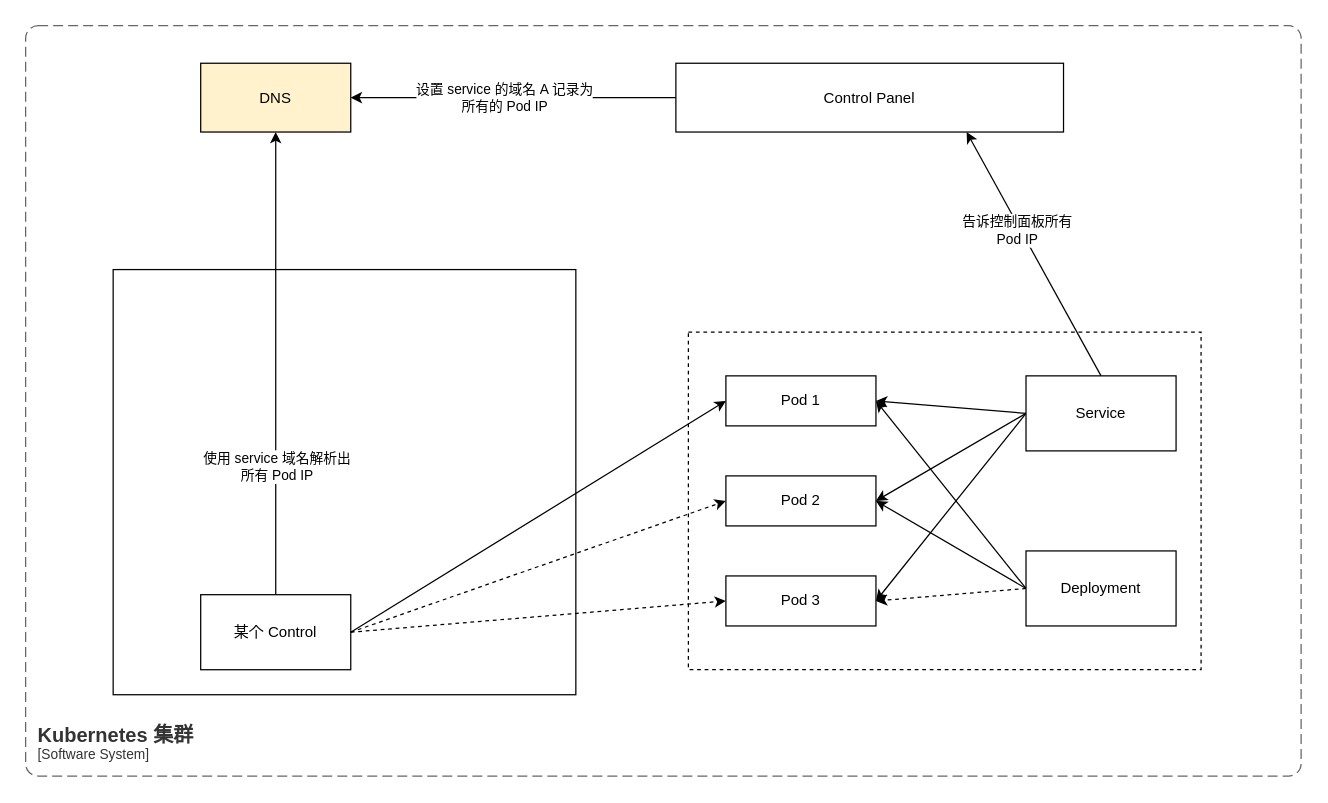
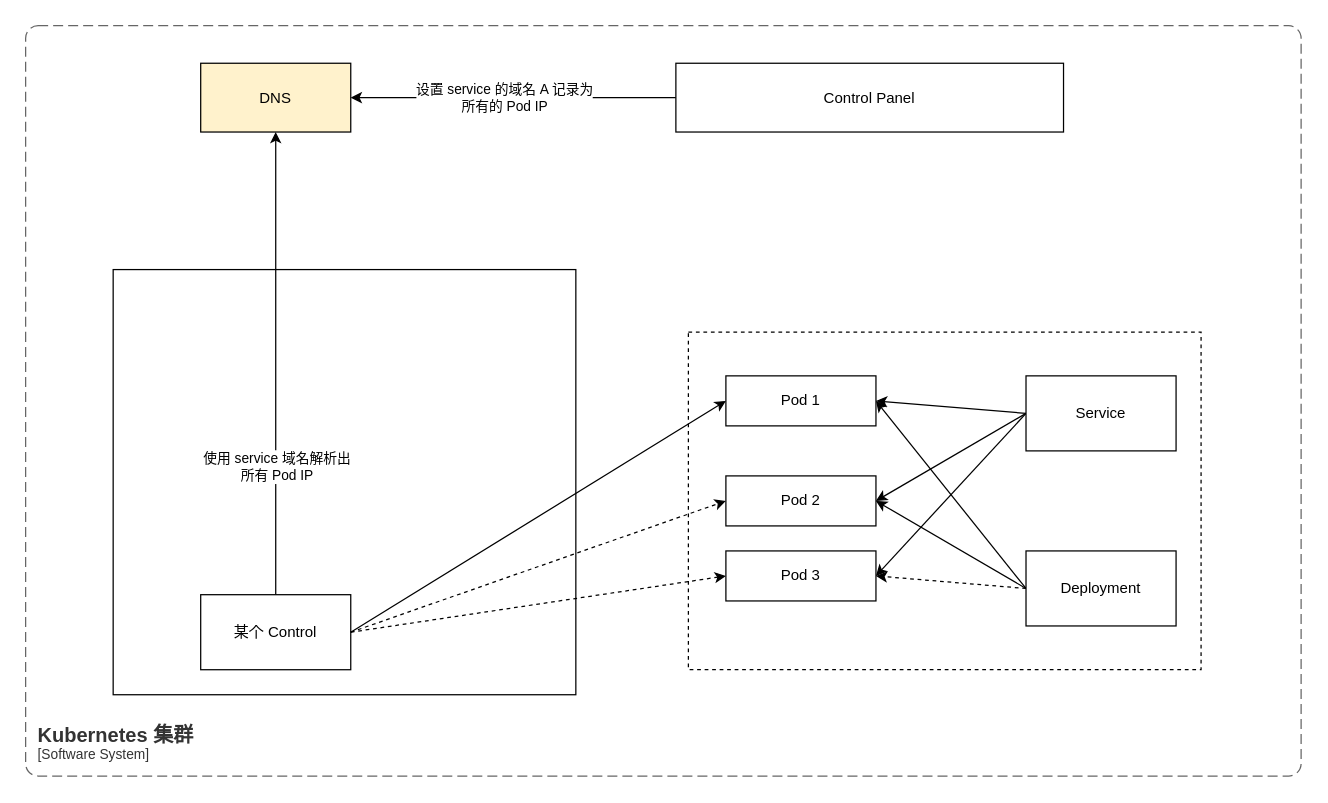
(1035, 257) -> none
(801, 601) -> (801, 576)
